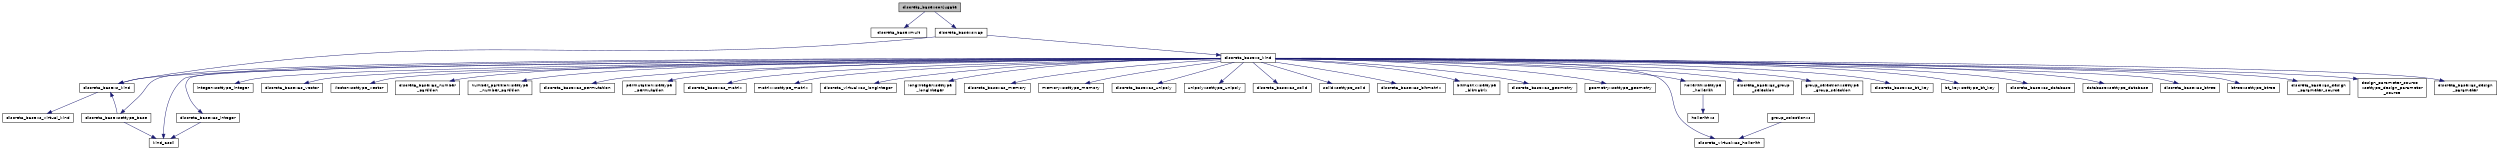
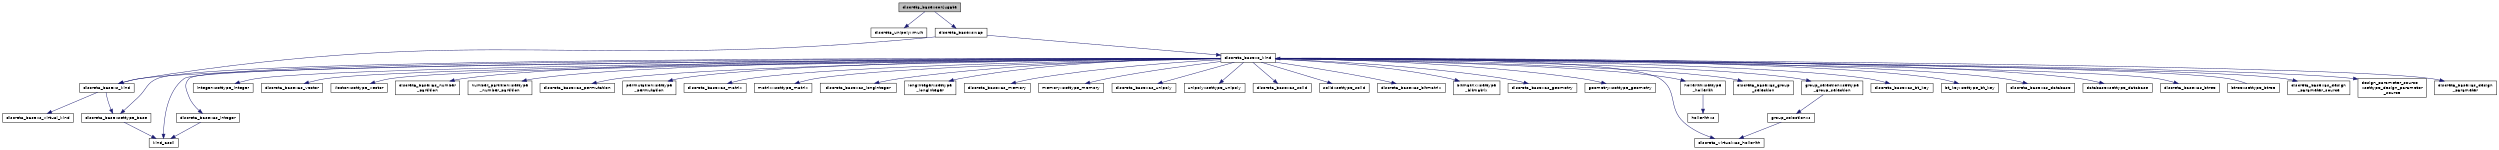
(899, 33) -> (899, 33)
(1756, 63) -> (1764, 63)
(858, 88) -> (858, 88)
none -> (1812, 103)
(115, 105) -> (108, 101)
